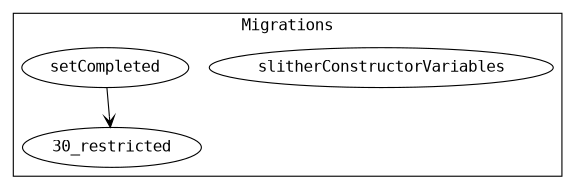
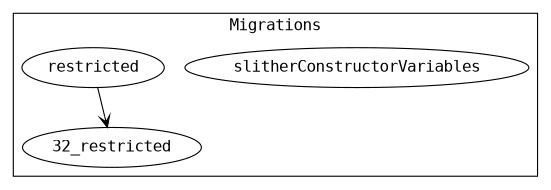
(105, 68) -> (93, 68)
(112, 147) -> (112, 147)
